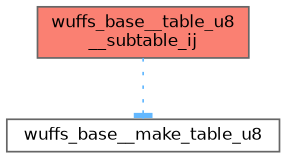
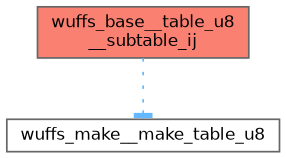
(143, 135) -> (143, 135)
